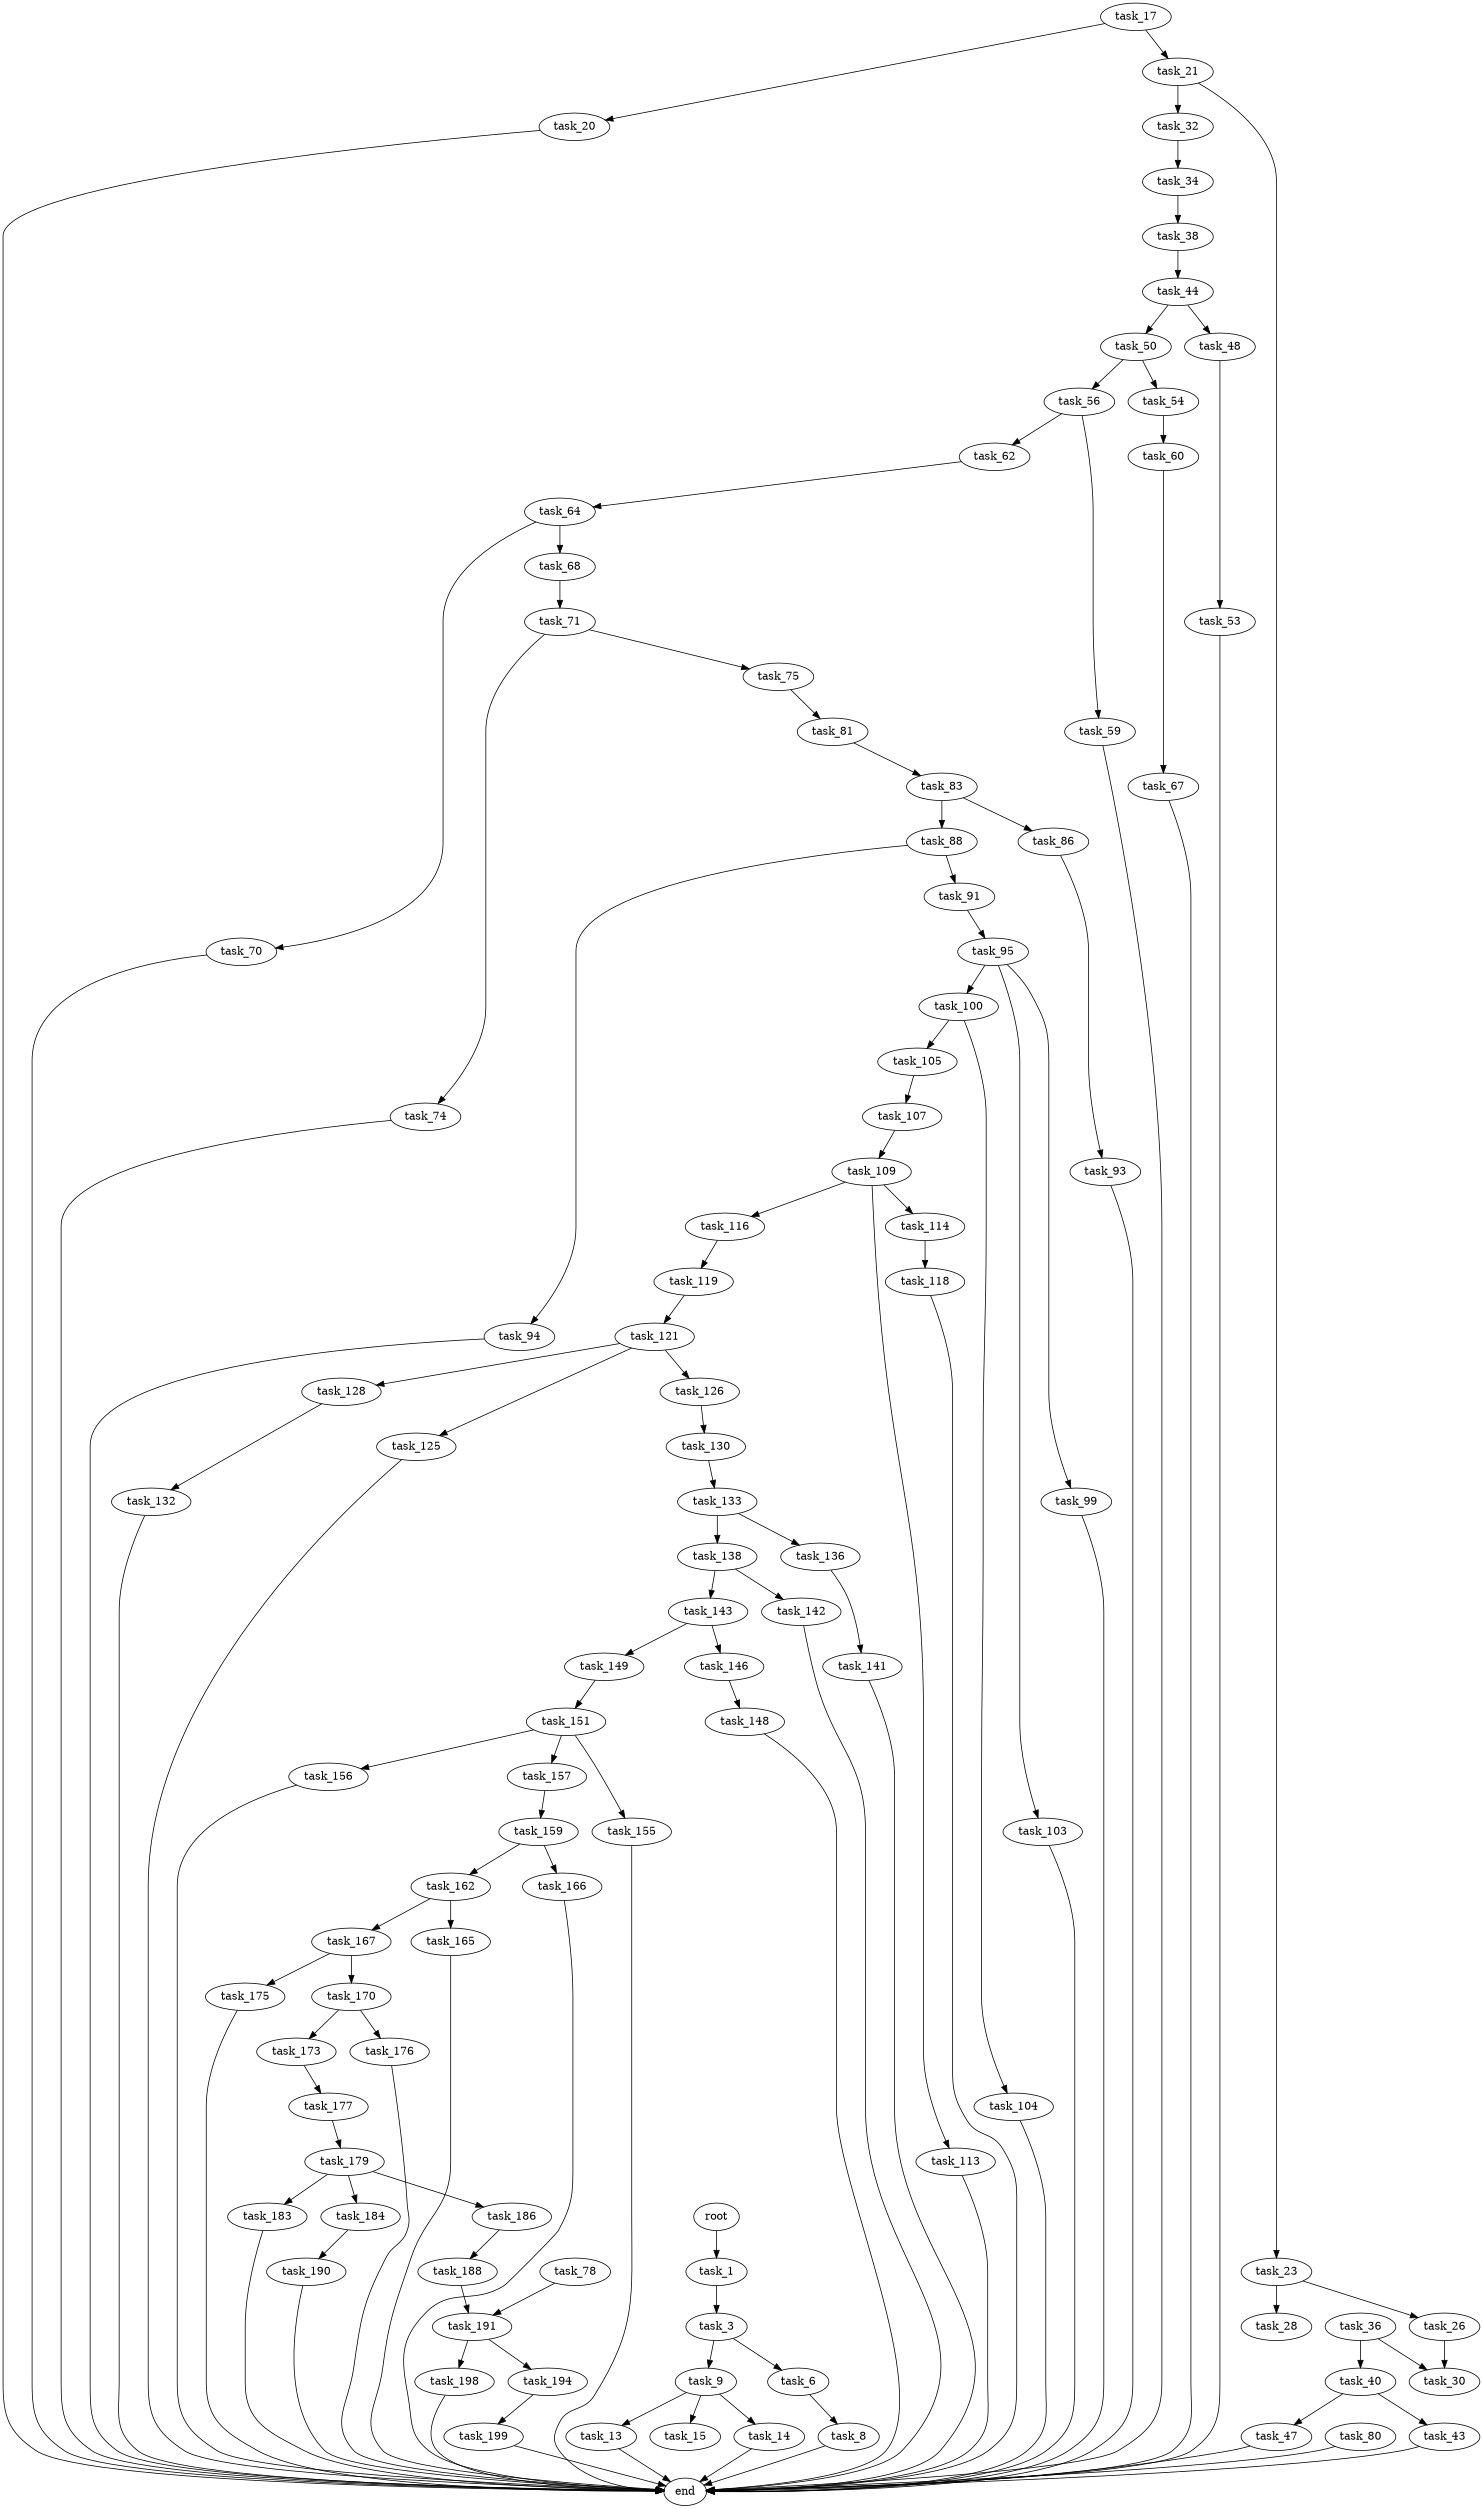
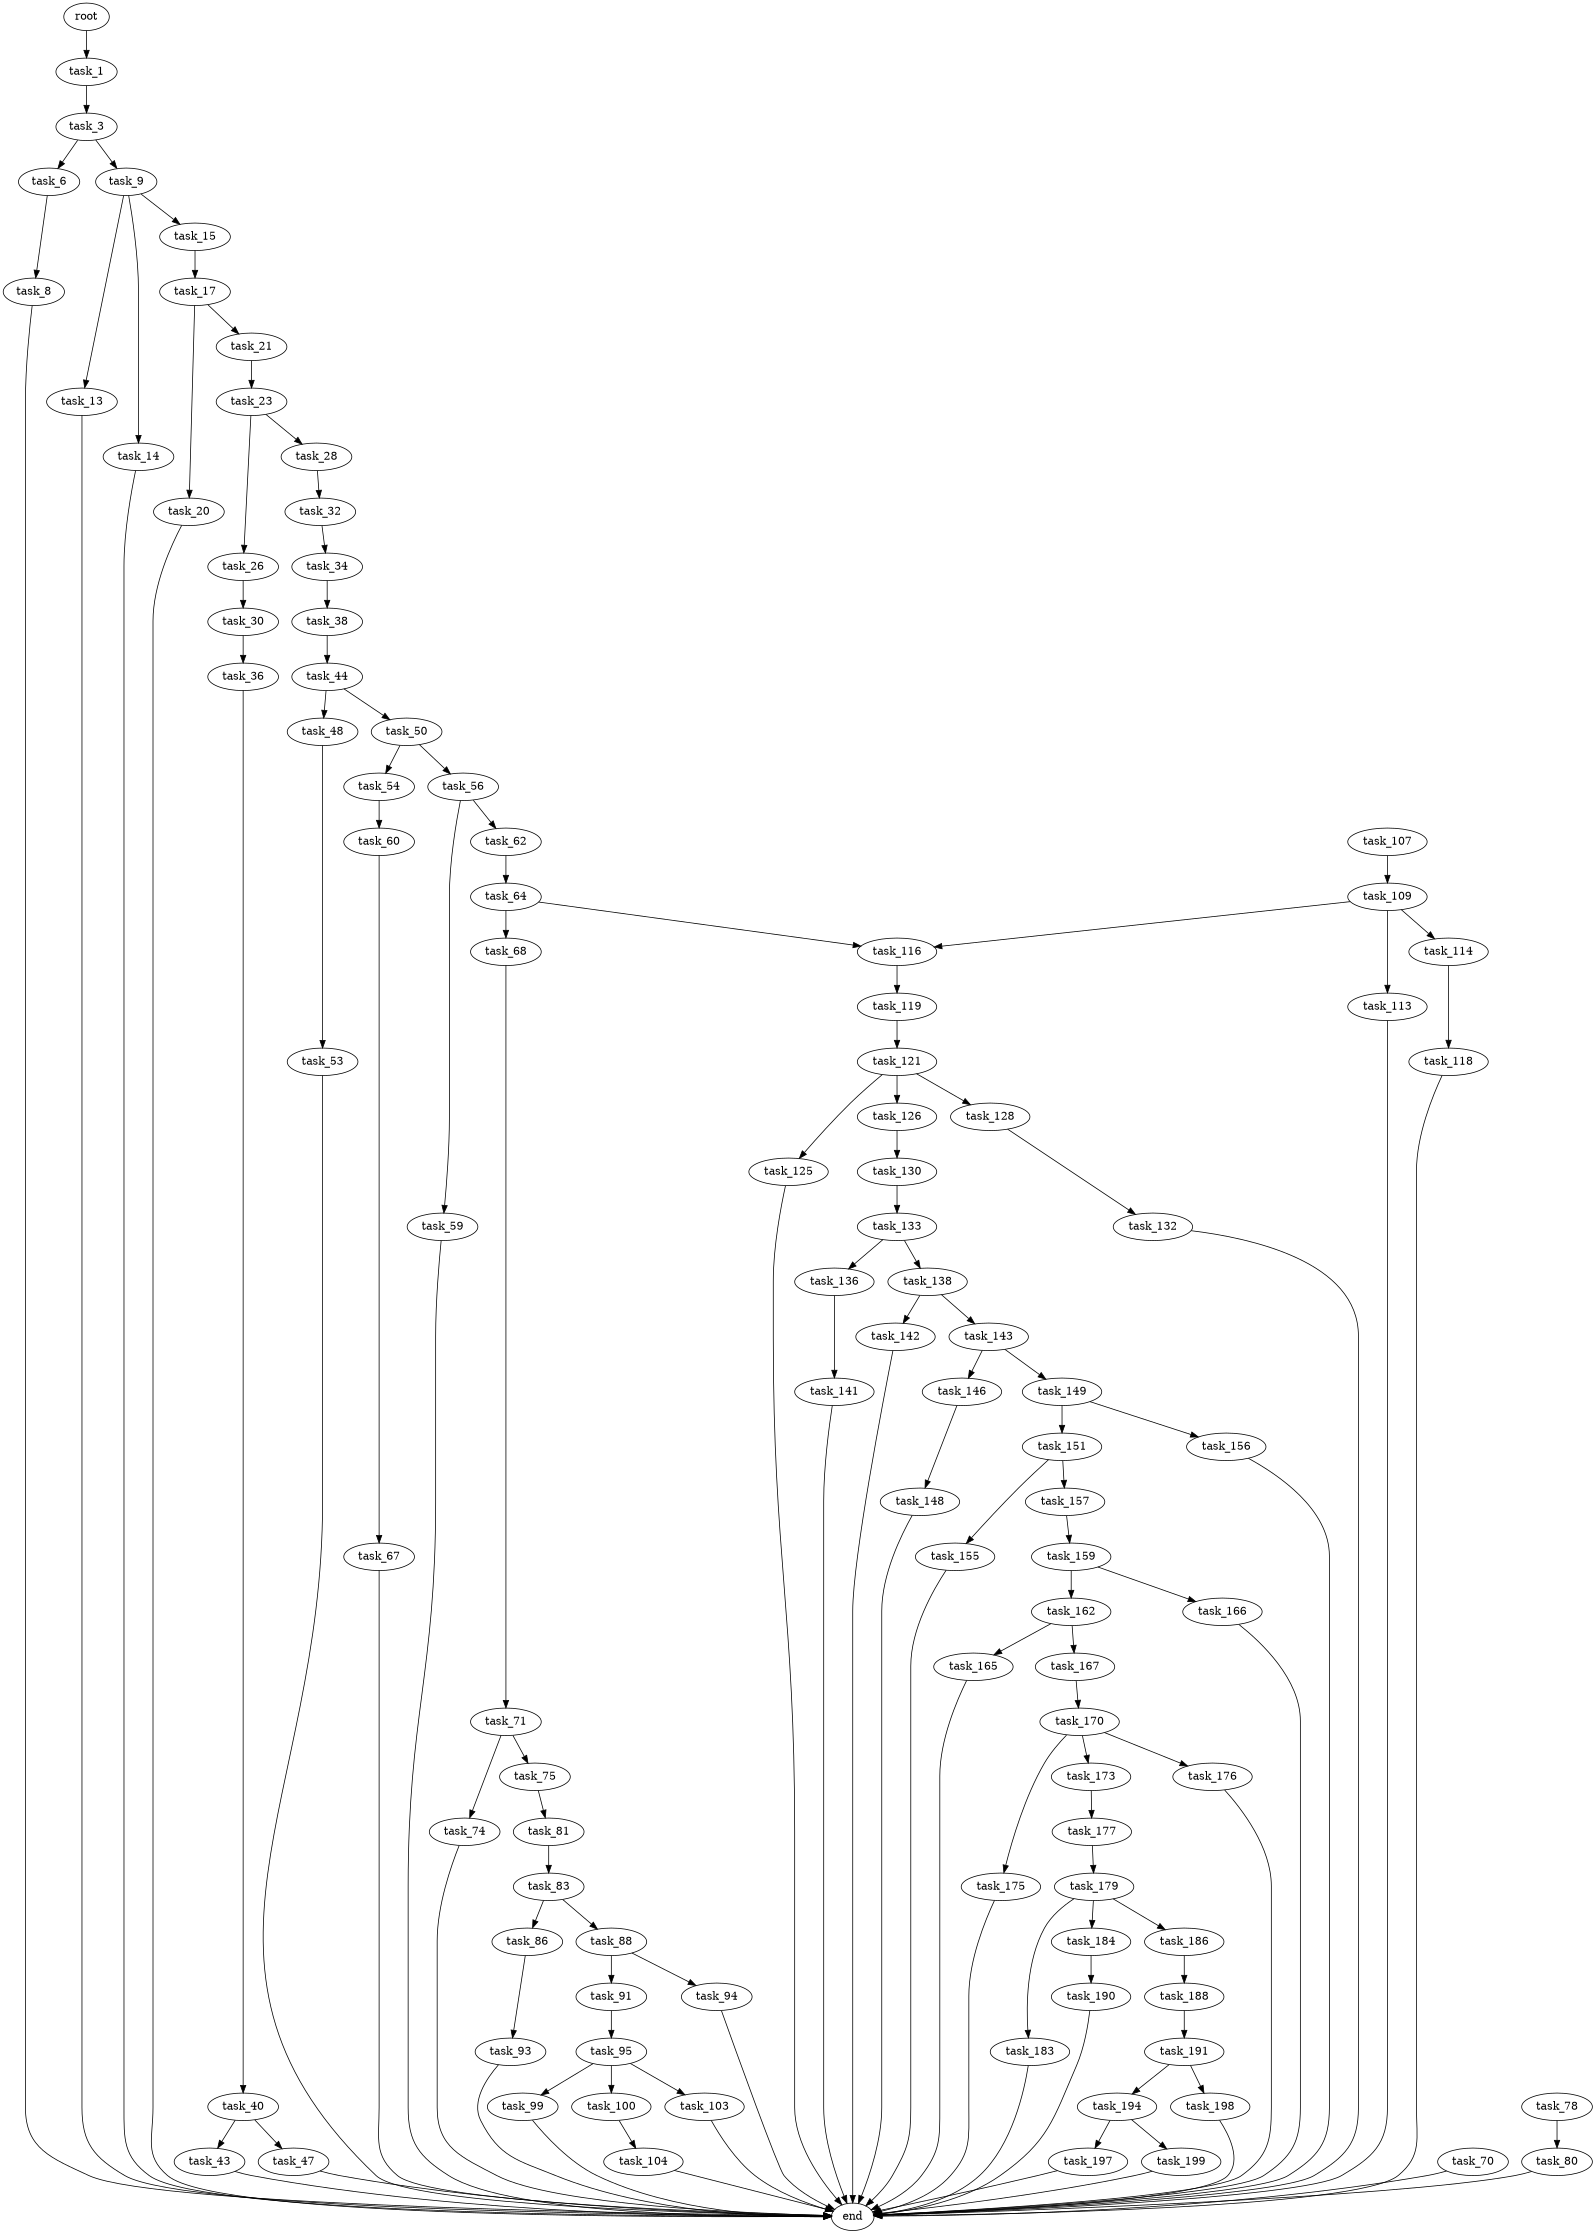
(1178, 96) -> (318, 481)
none -> (195, 261)
(443, 764) -> (696, 924)
(917, 1062) -> none
(451, 1748) -> (1140, 1418)
(302, 1967) -> (1028, 1796)
none -> (1088, 2162)
(527, 2297) -> (1557, 2131)
(1399, 2352) -> (243, 646)
